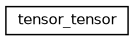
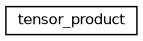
(67, 21) -> (71, 21)
